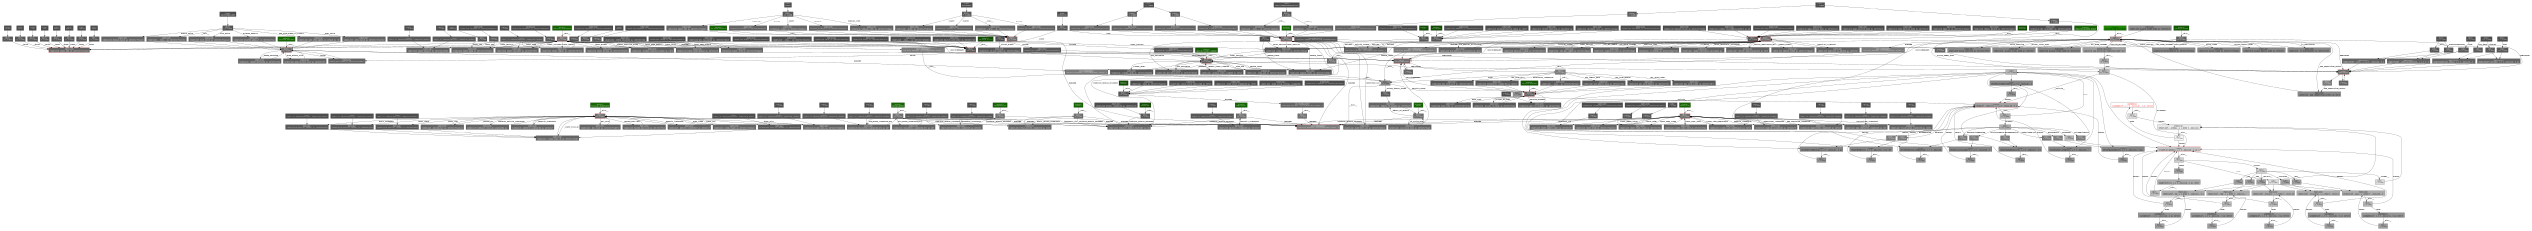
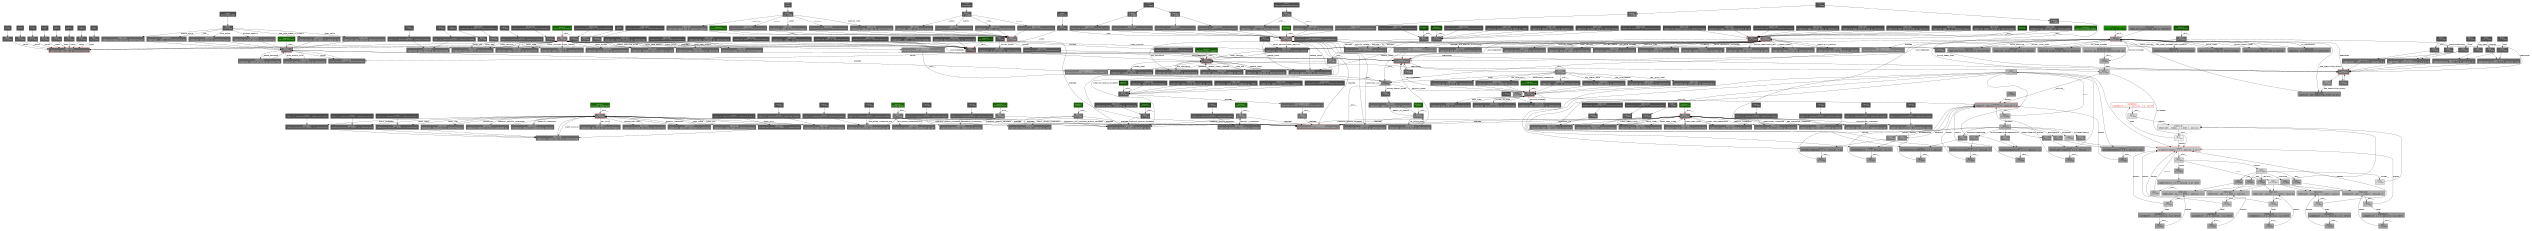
(2110, 44) -> (2126, 53)
(2011, 83) -> none
